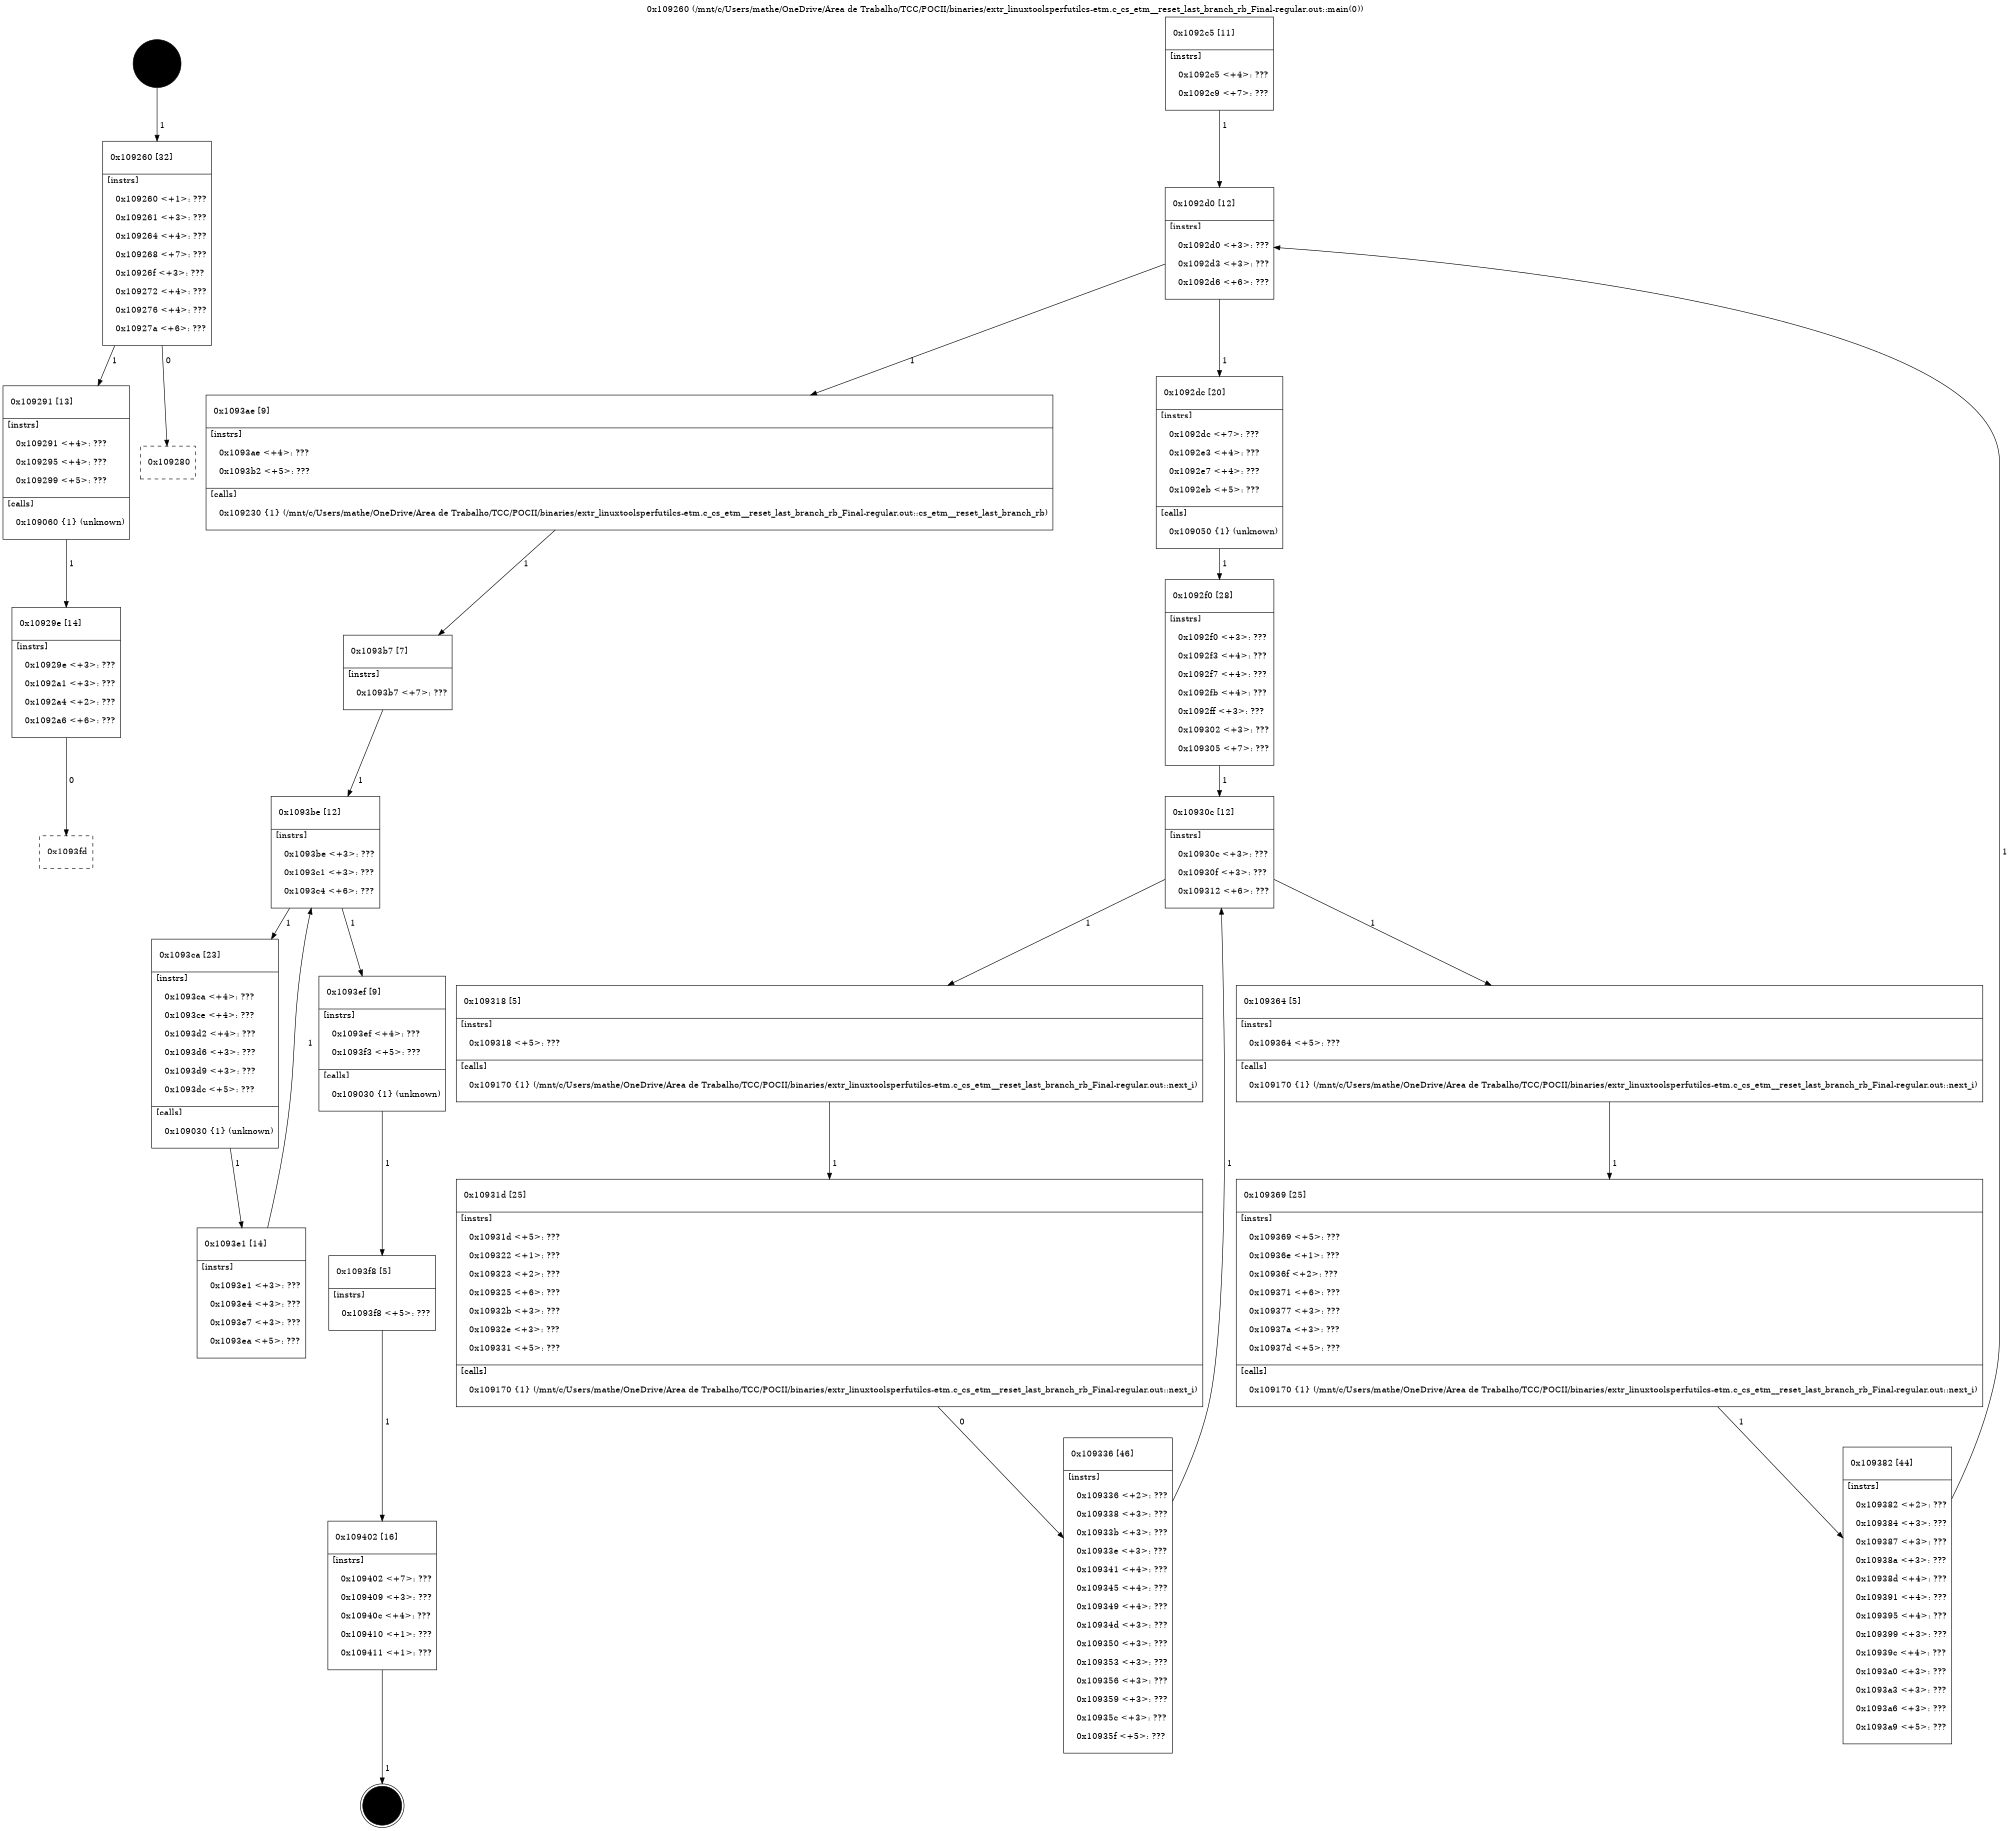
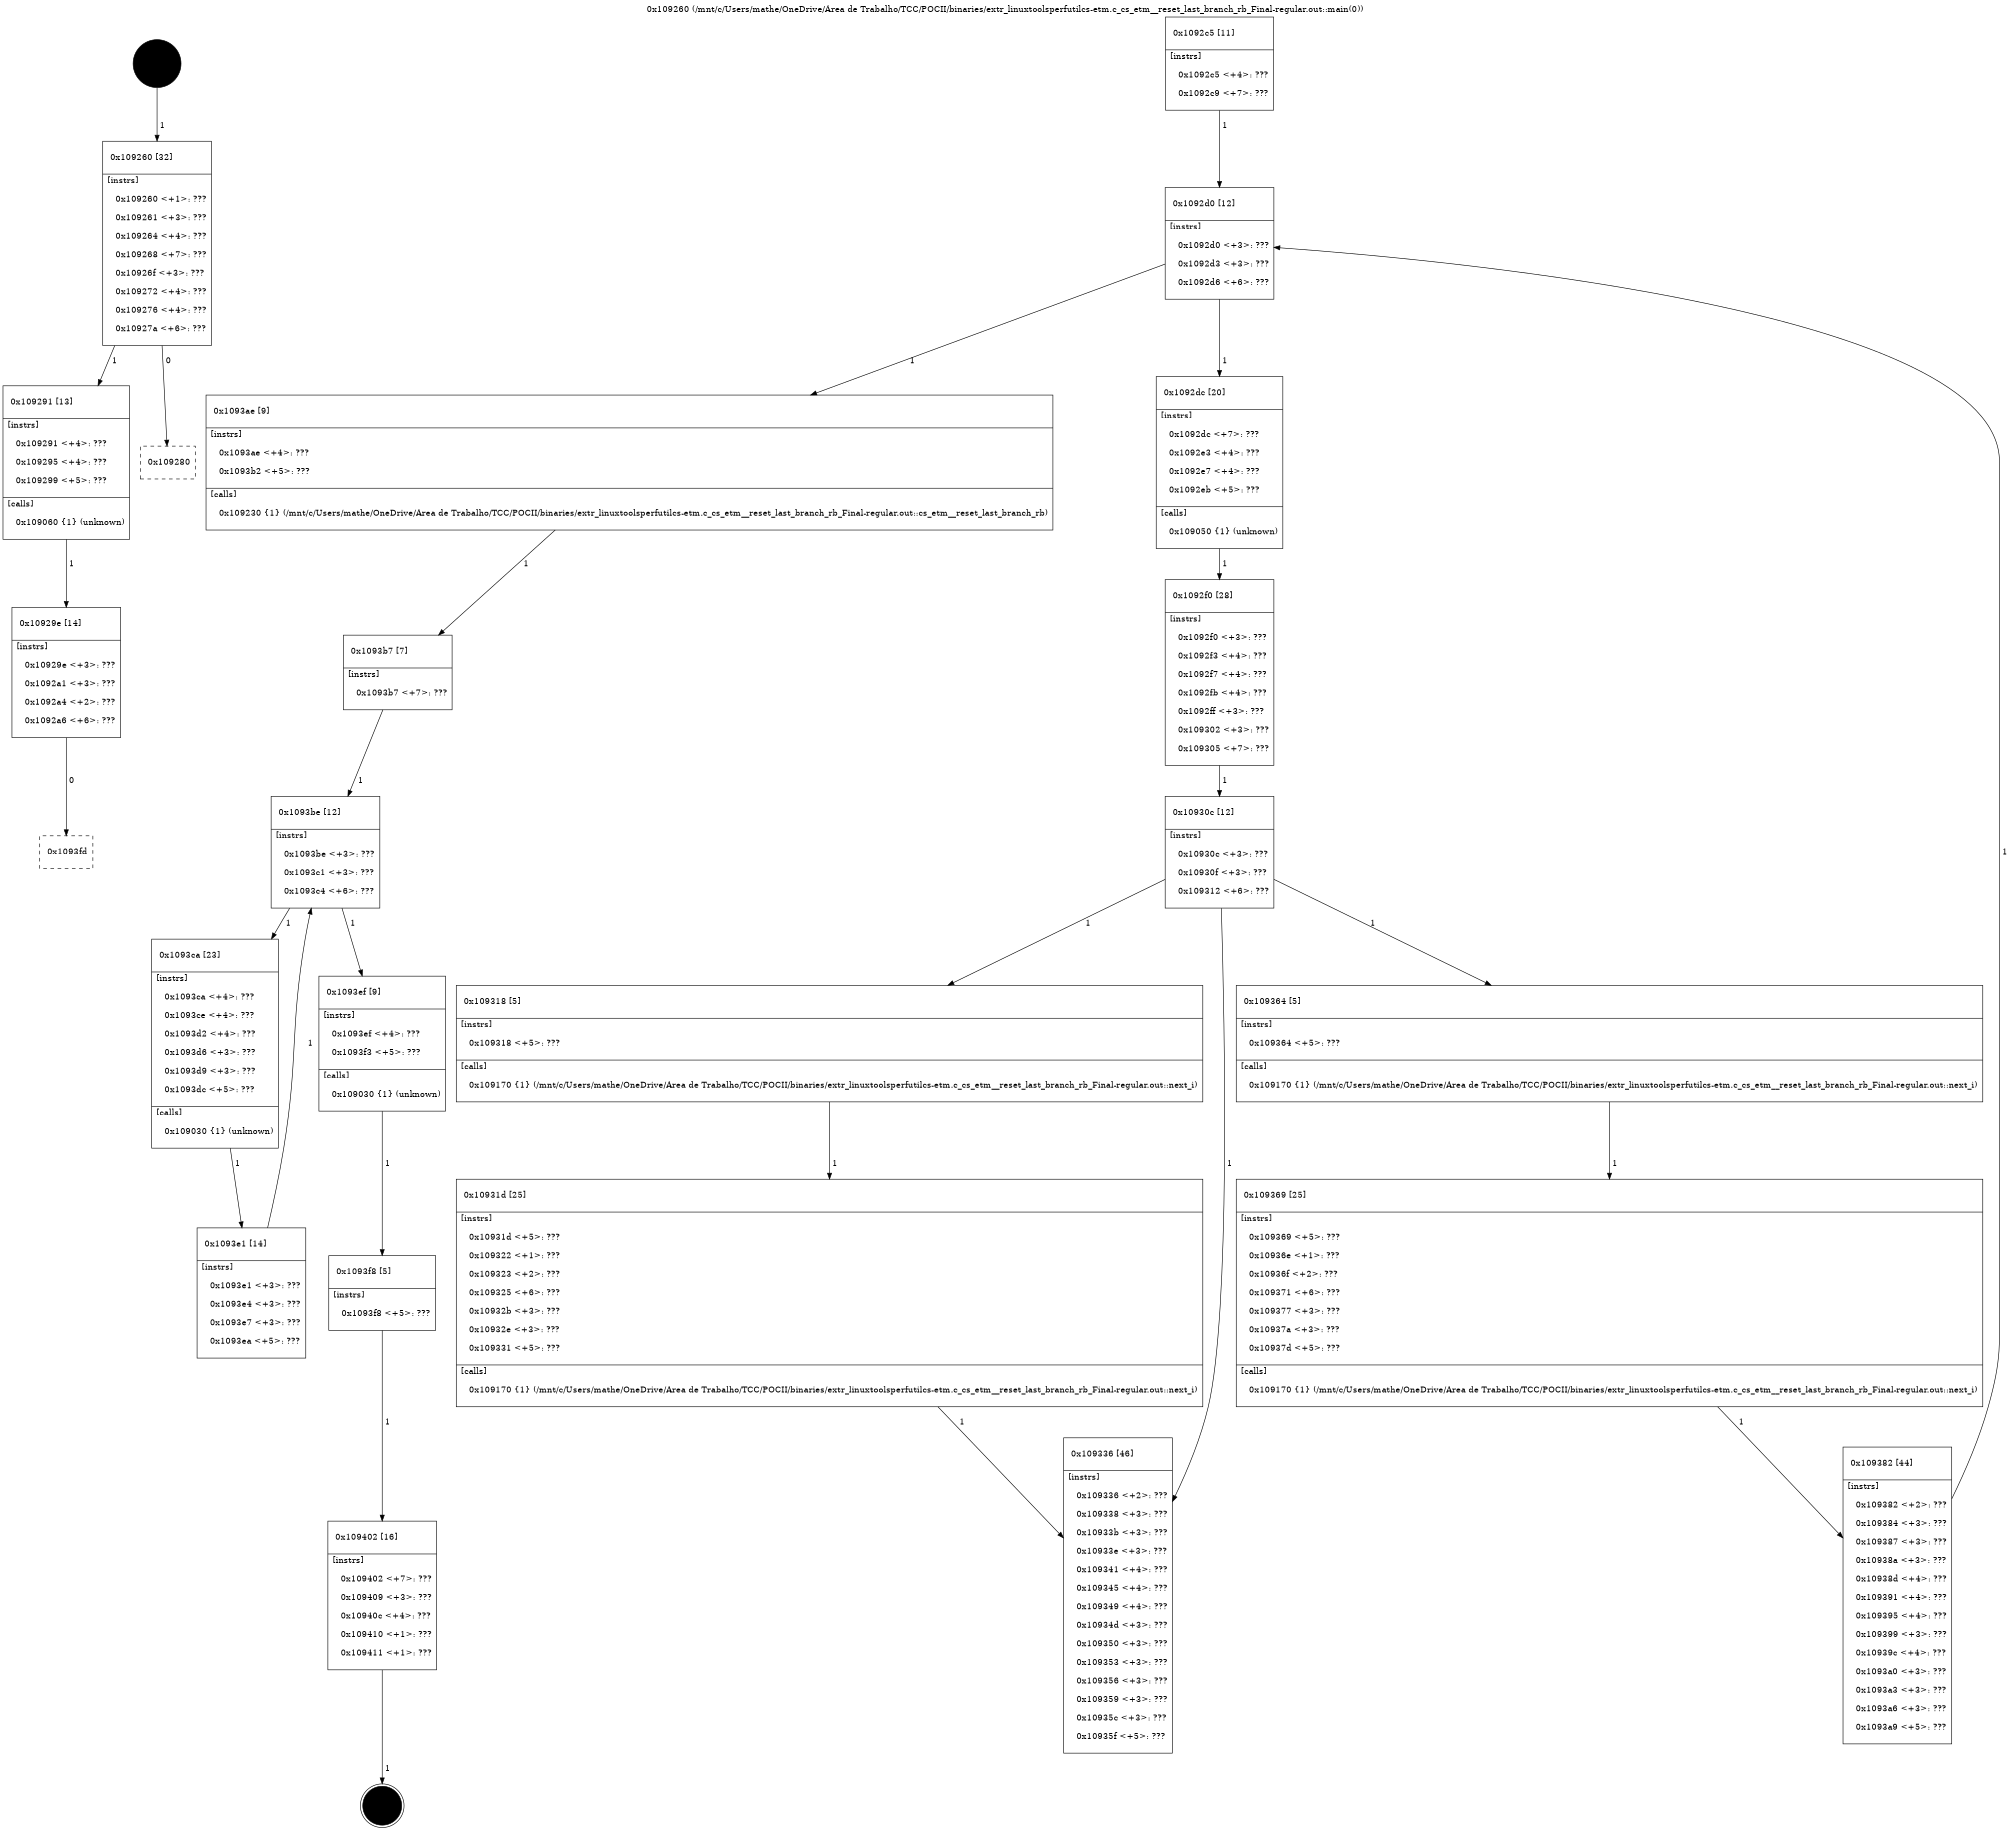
(1224, 1212) -> (1224, 1206)
(961, 1422) -> (961, 1422)
